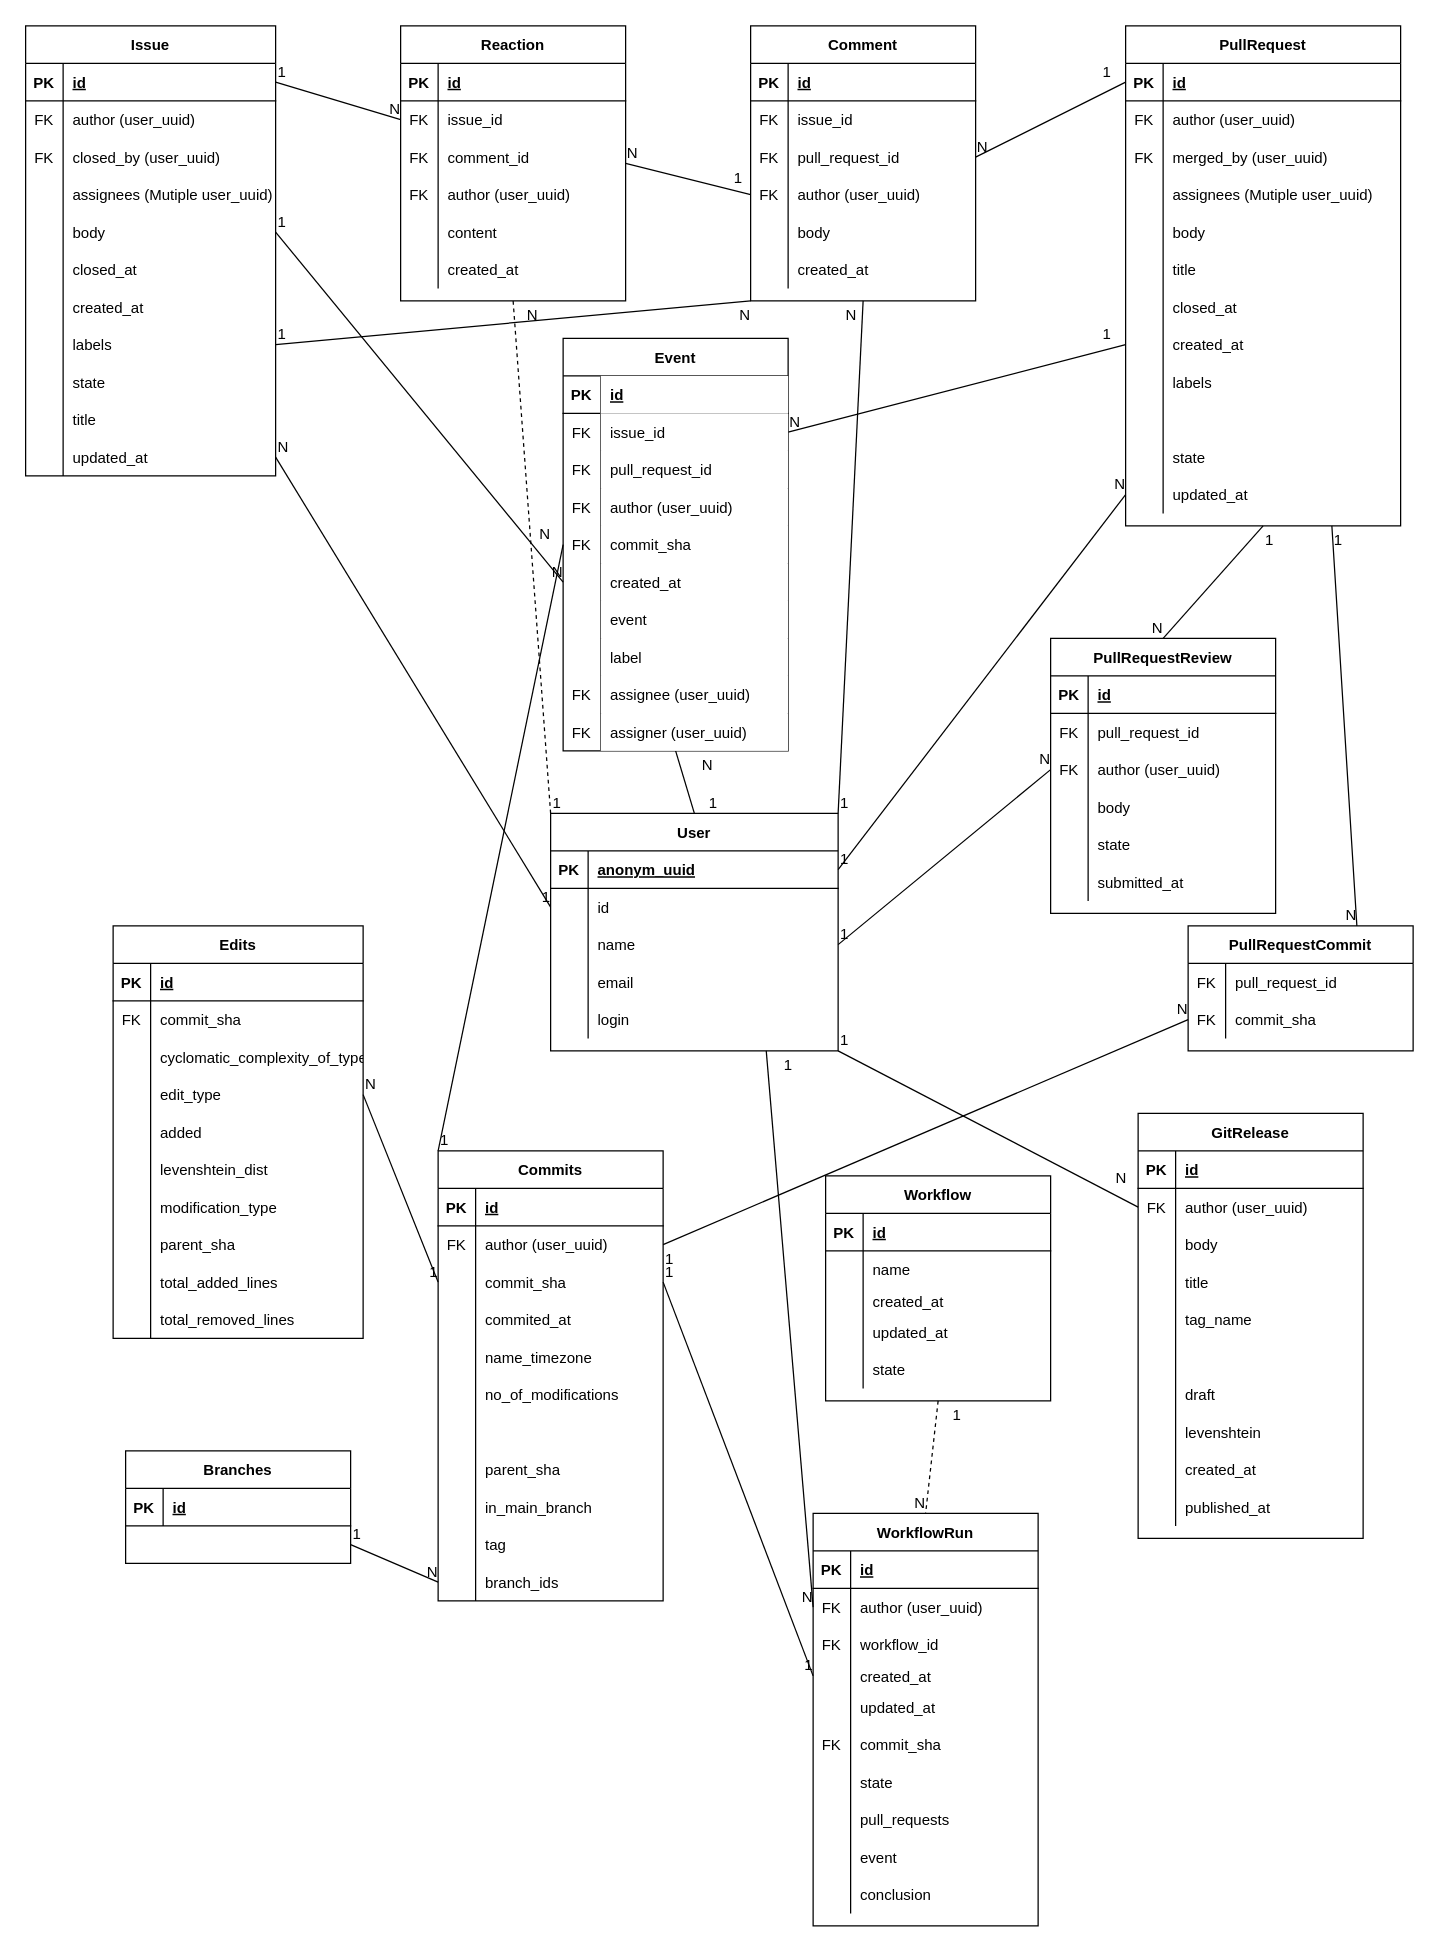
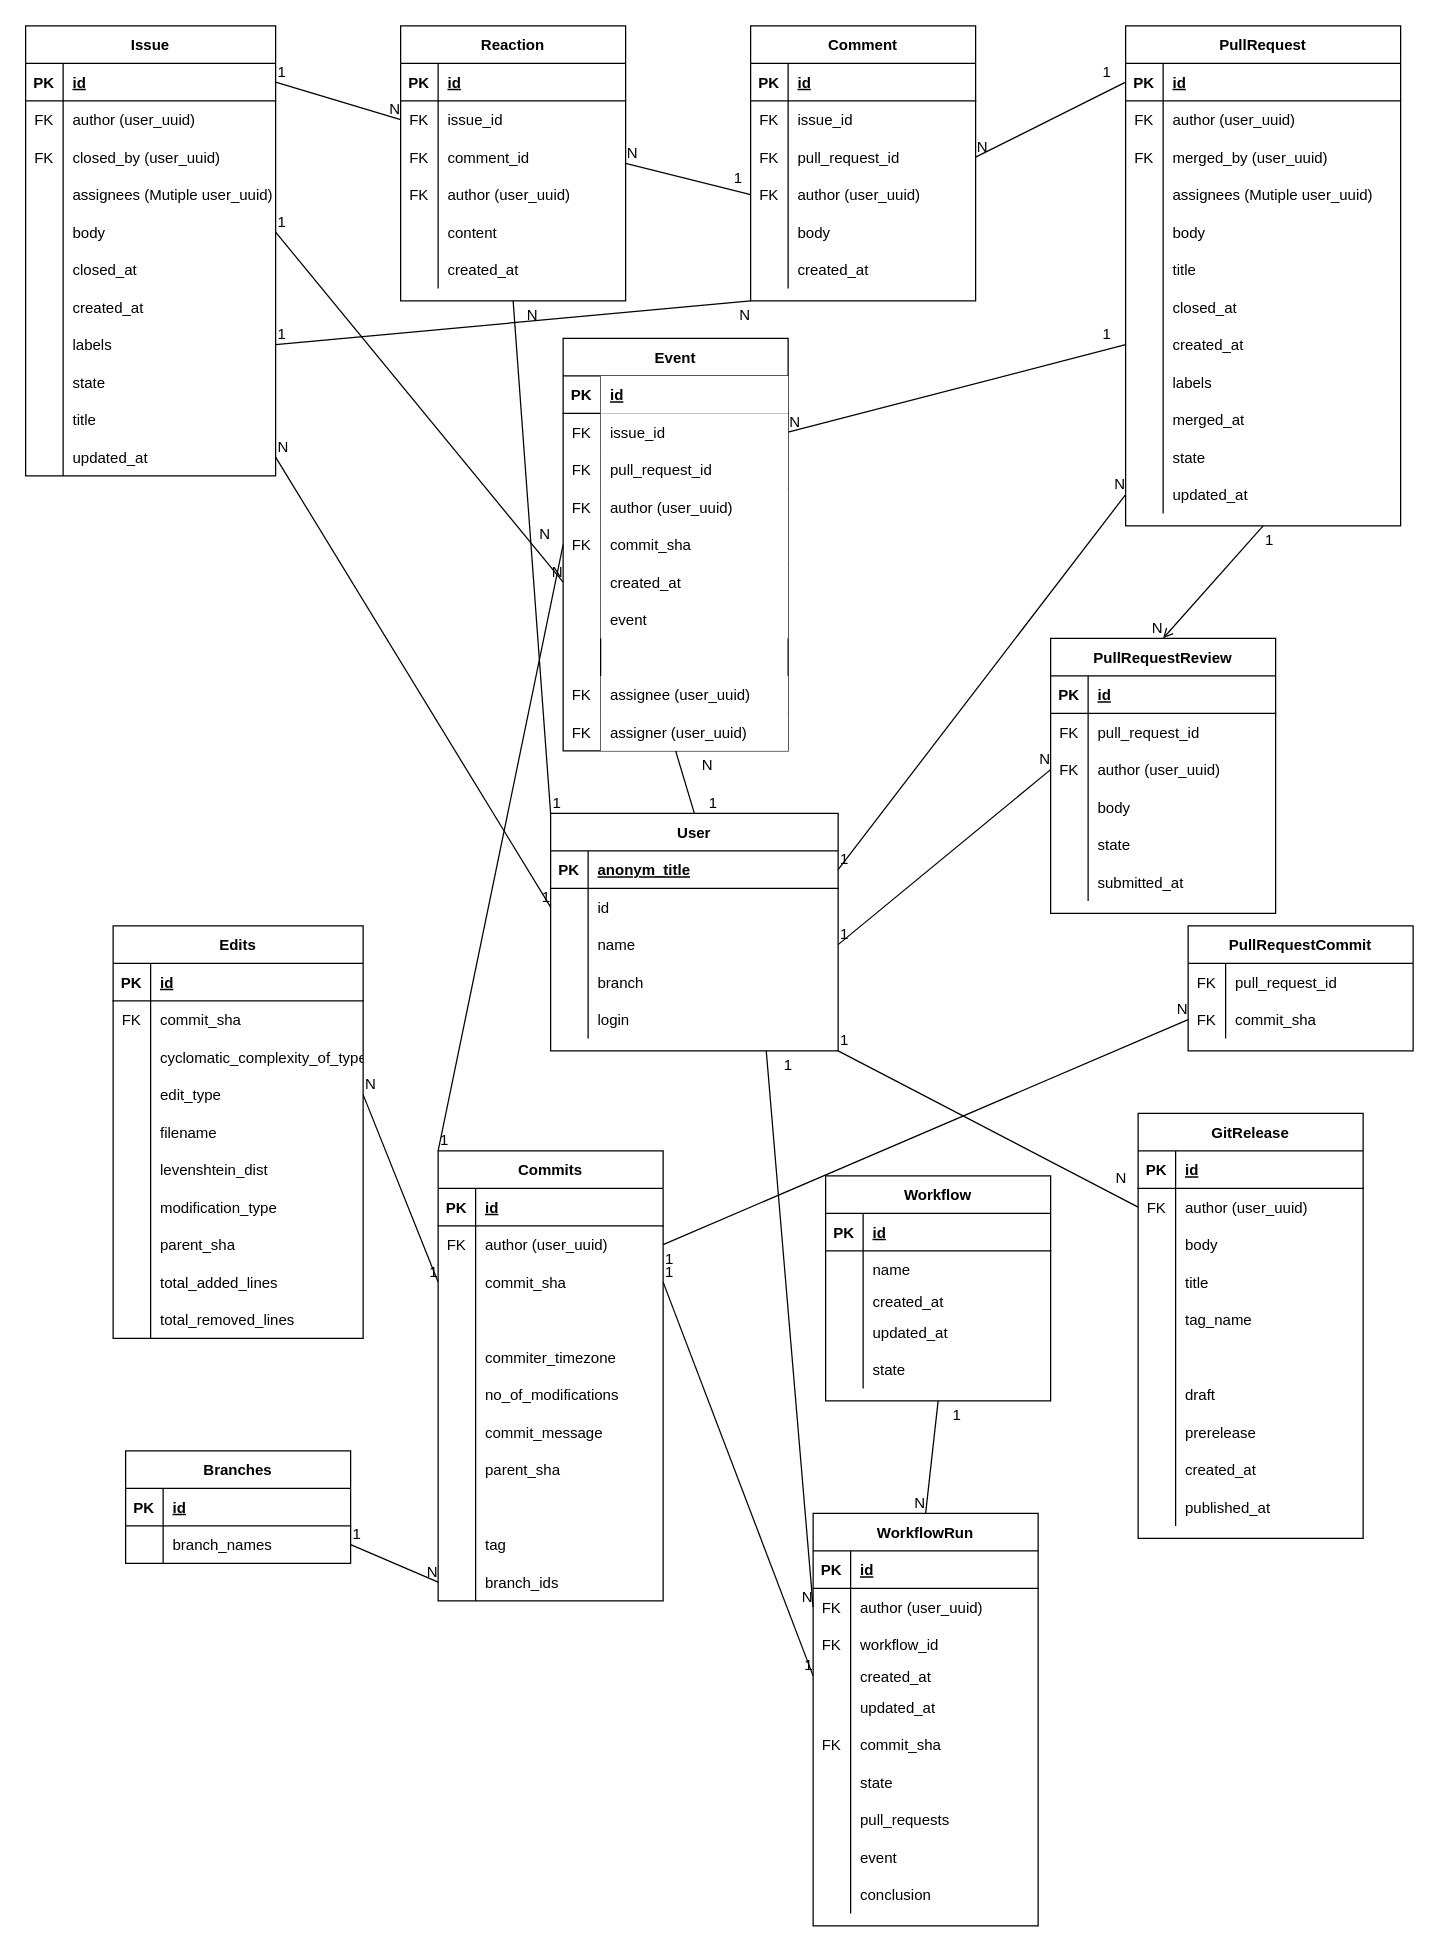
none -> (1282, 419)
(526, 475) -> (526, 475)
(851, 558) -> none
(1167, 634) -> (1168, 633)
(694, 657) -> none
(1344, 727) -> none
(642, 870) -> (644, 870)
(615, 983) -> (623, 983)
(181, 1133) -> (190, 1133)
(569, 1319) -> none
(538, 1358) -> (553, 1358)
none -> (569, 1432)
(1227, 1433) -> (1225, 1433)
(932, 1457) -> (932, 1457)
(569, 1507) -> none
none -> (257, 1544)
